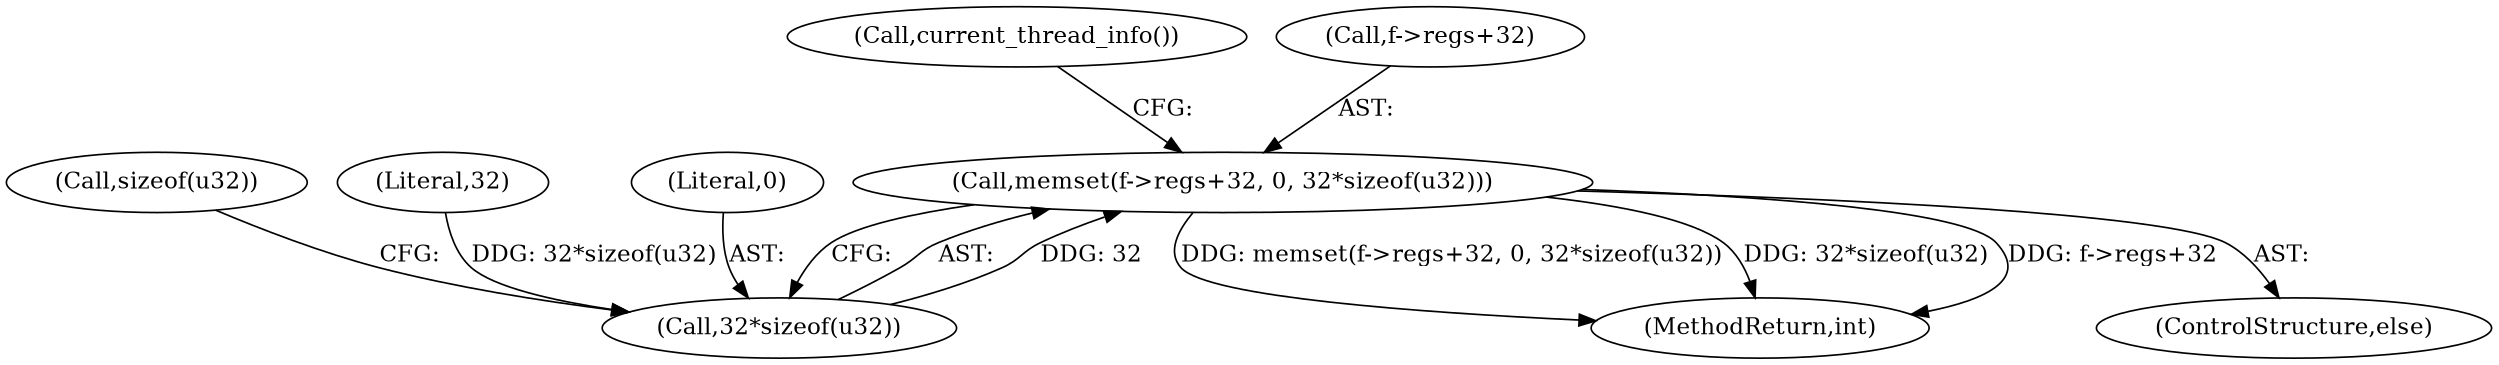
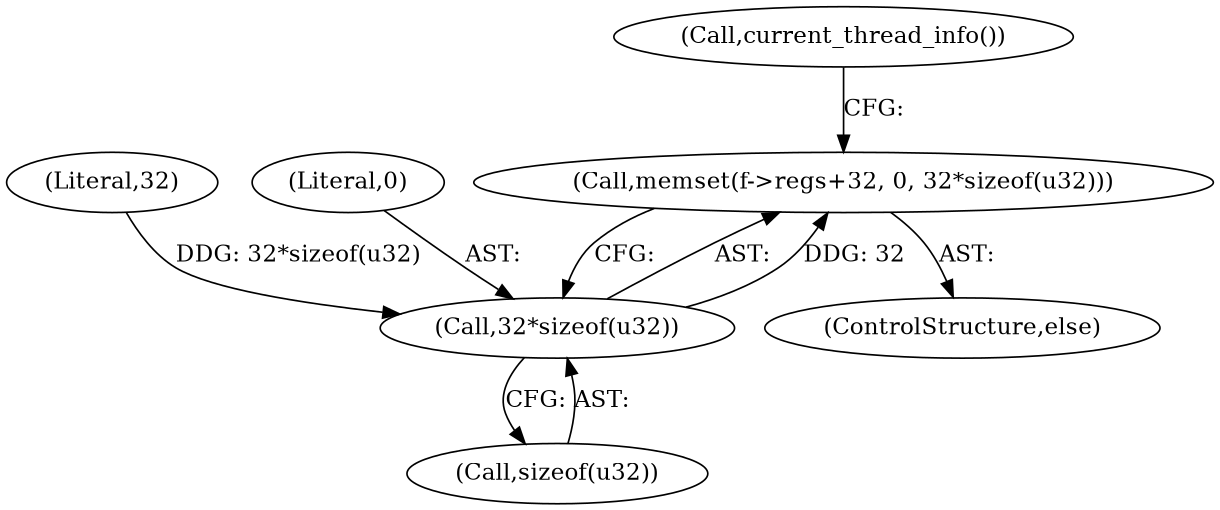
(1430, 37) -> none
(414, 255) -> (606, 401)
(1760, 328) -> none
none -> (504, 392)
